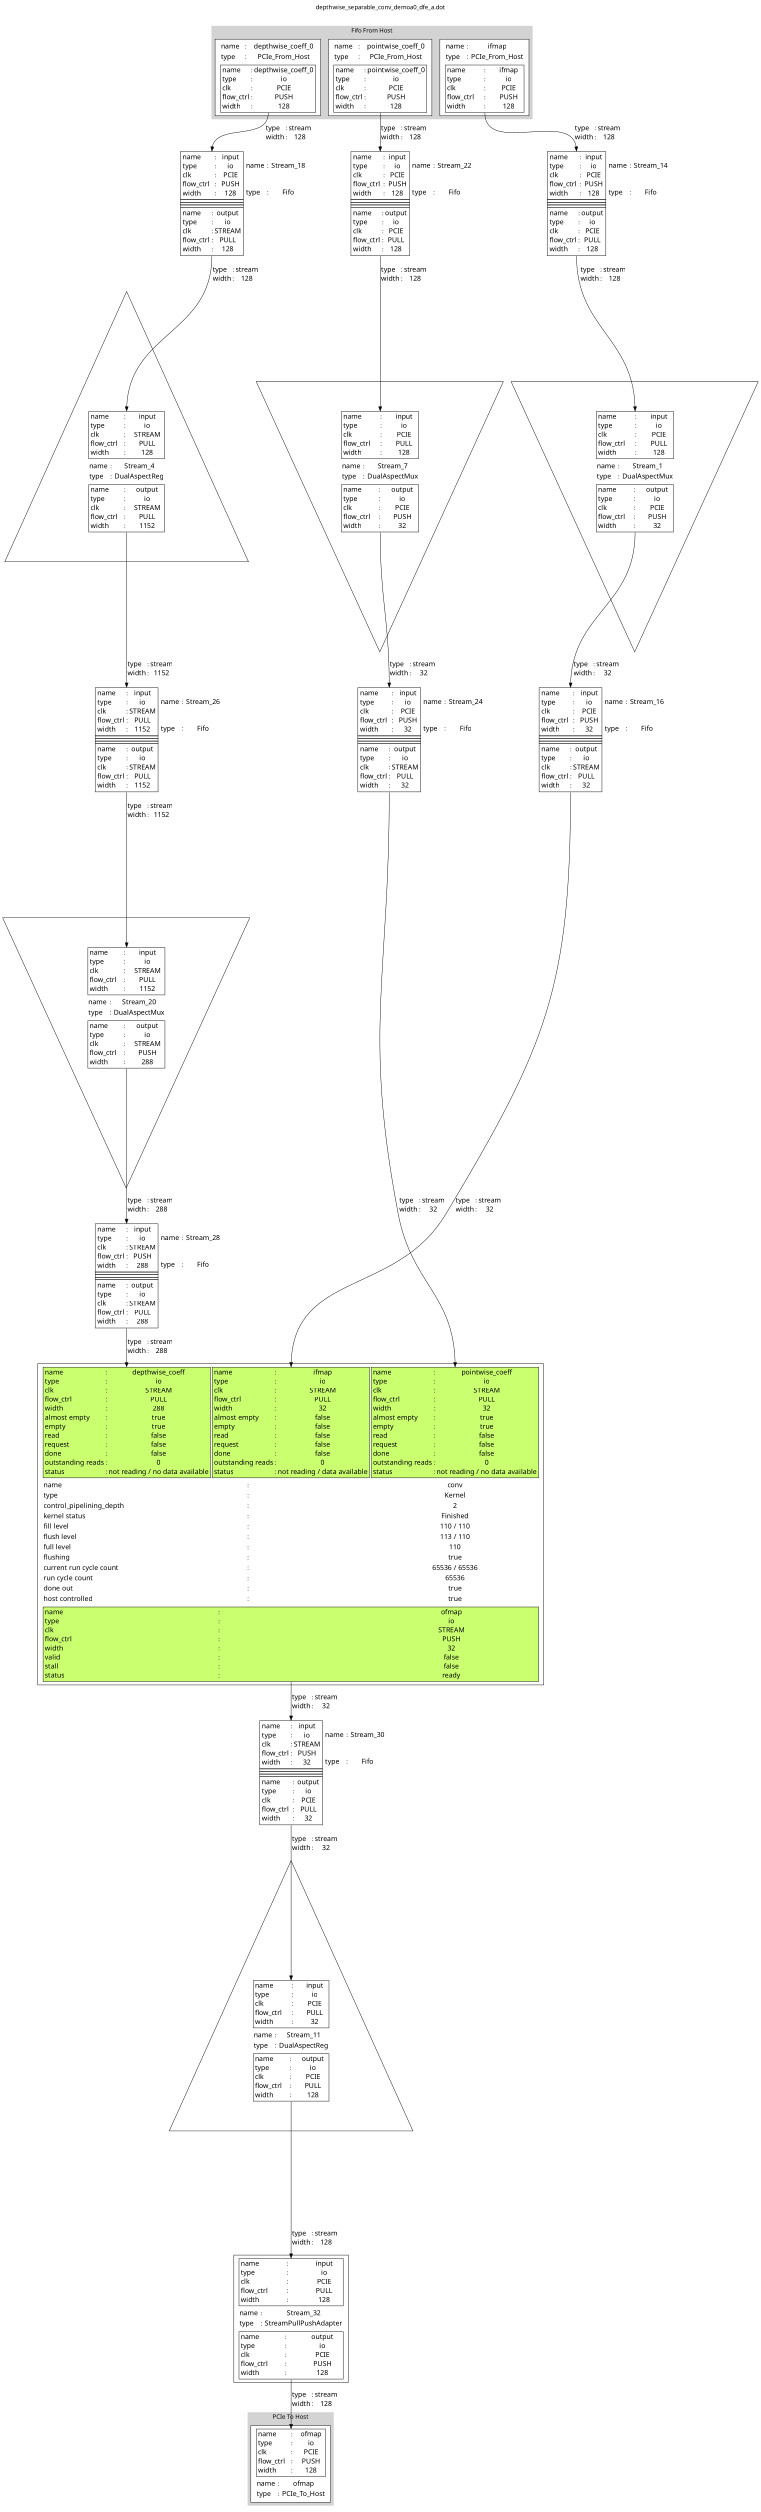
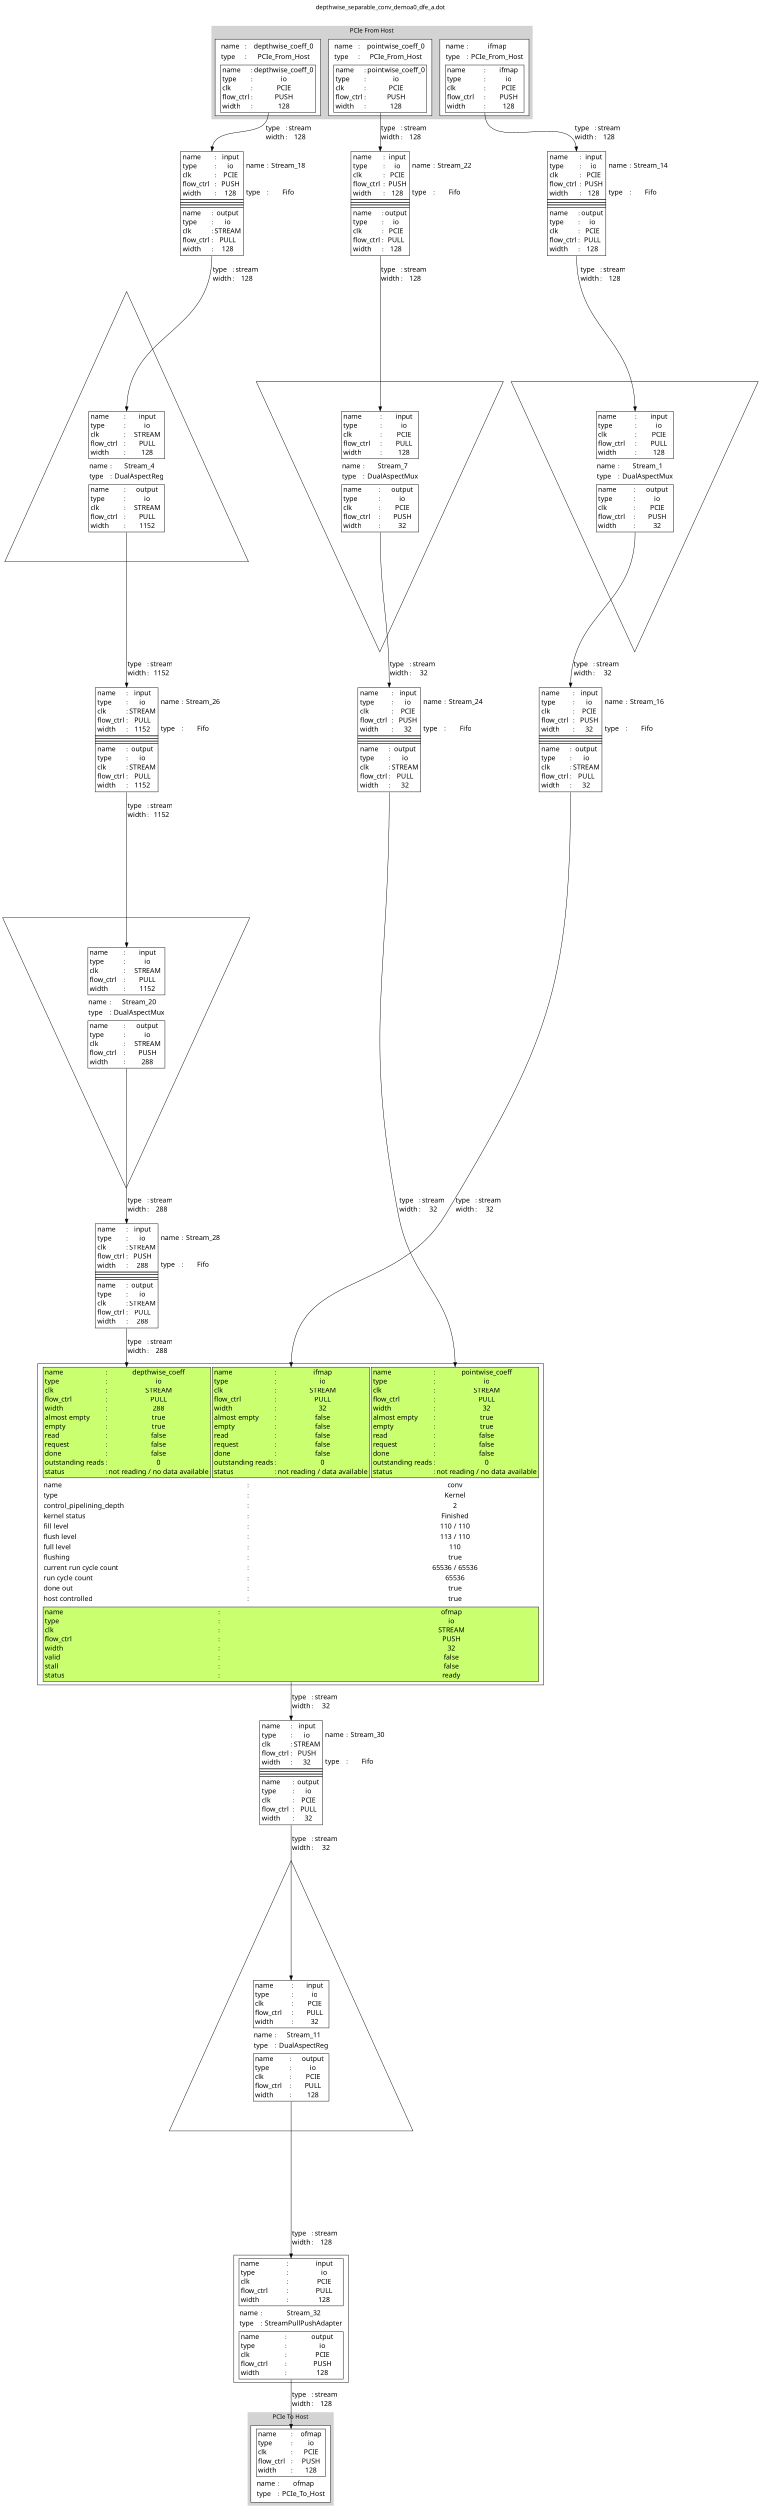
(372, 31) -> (372, 31)
